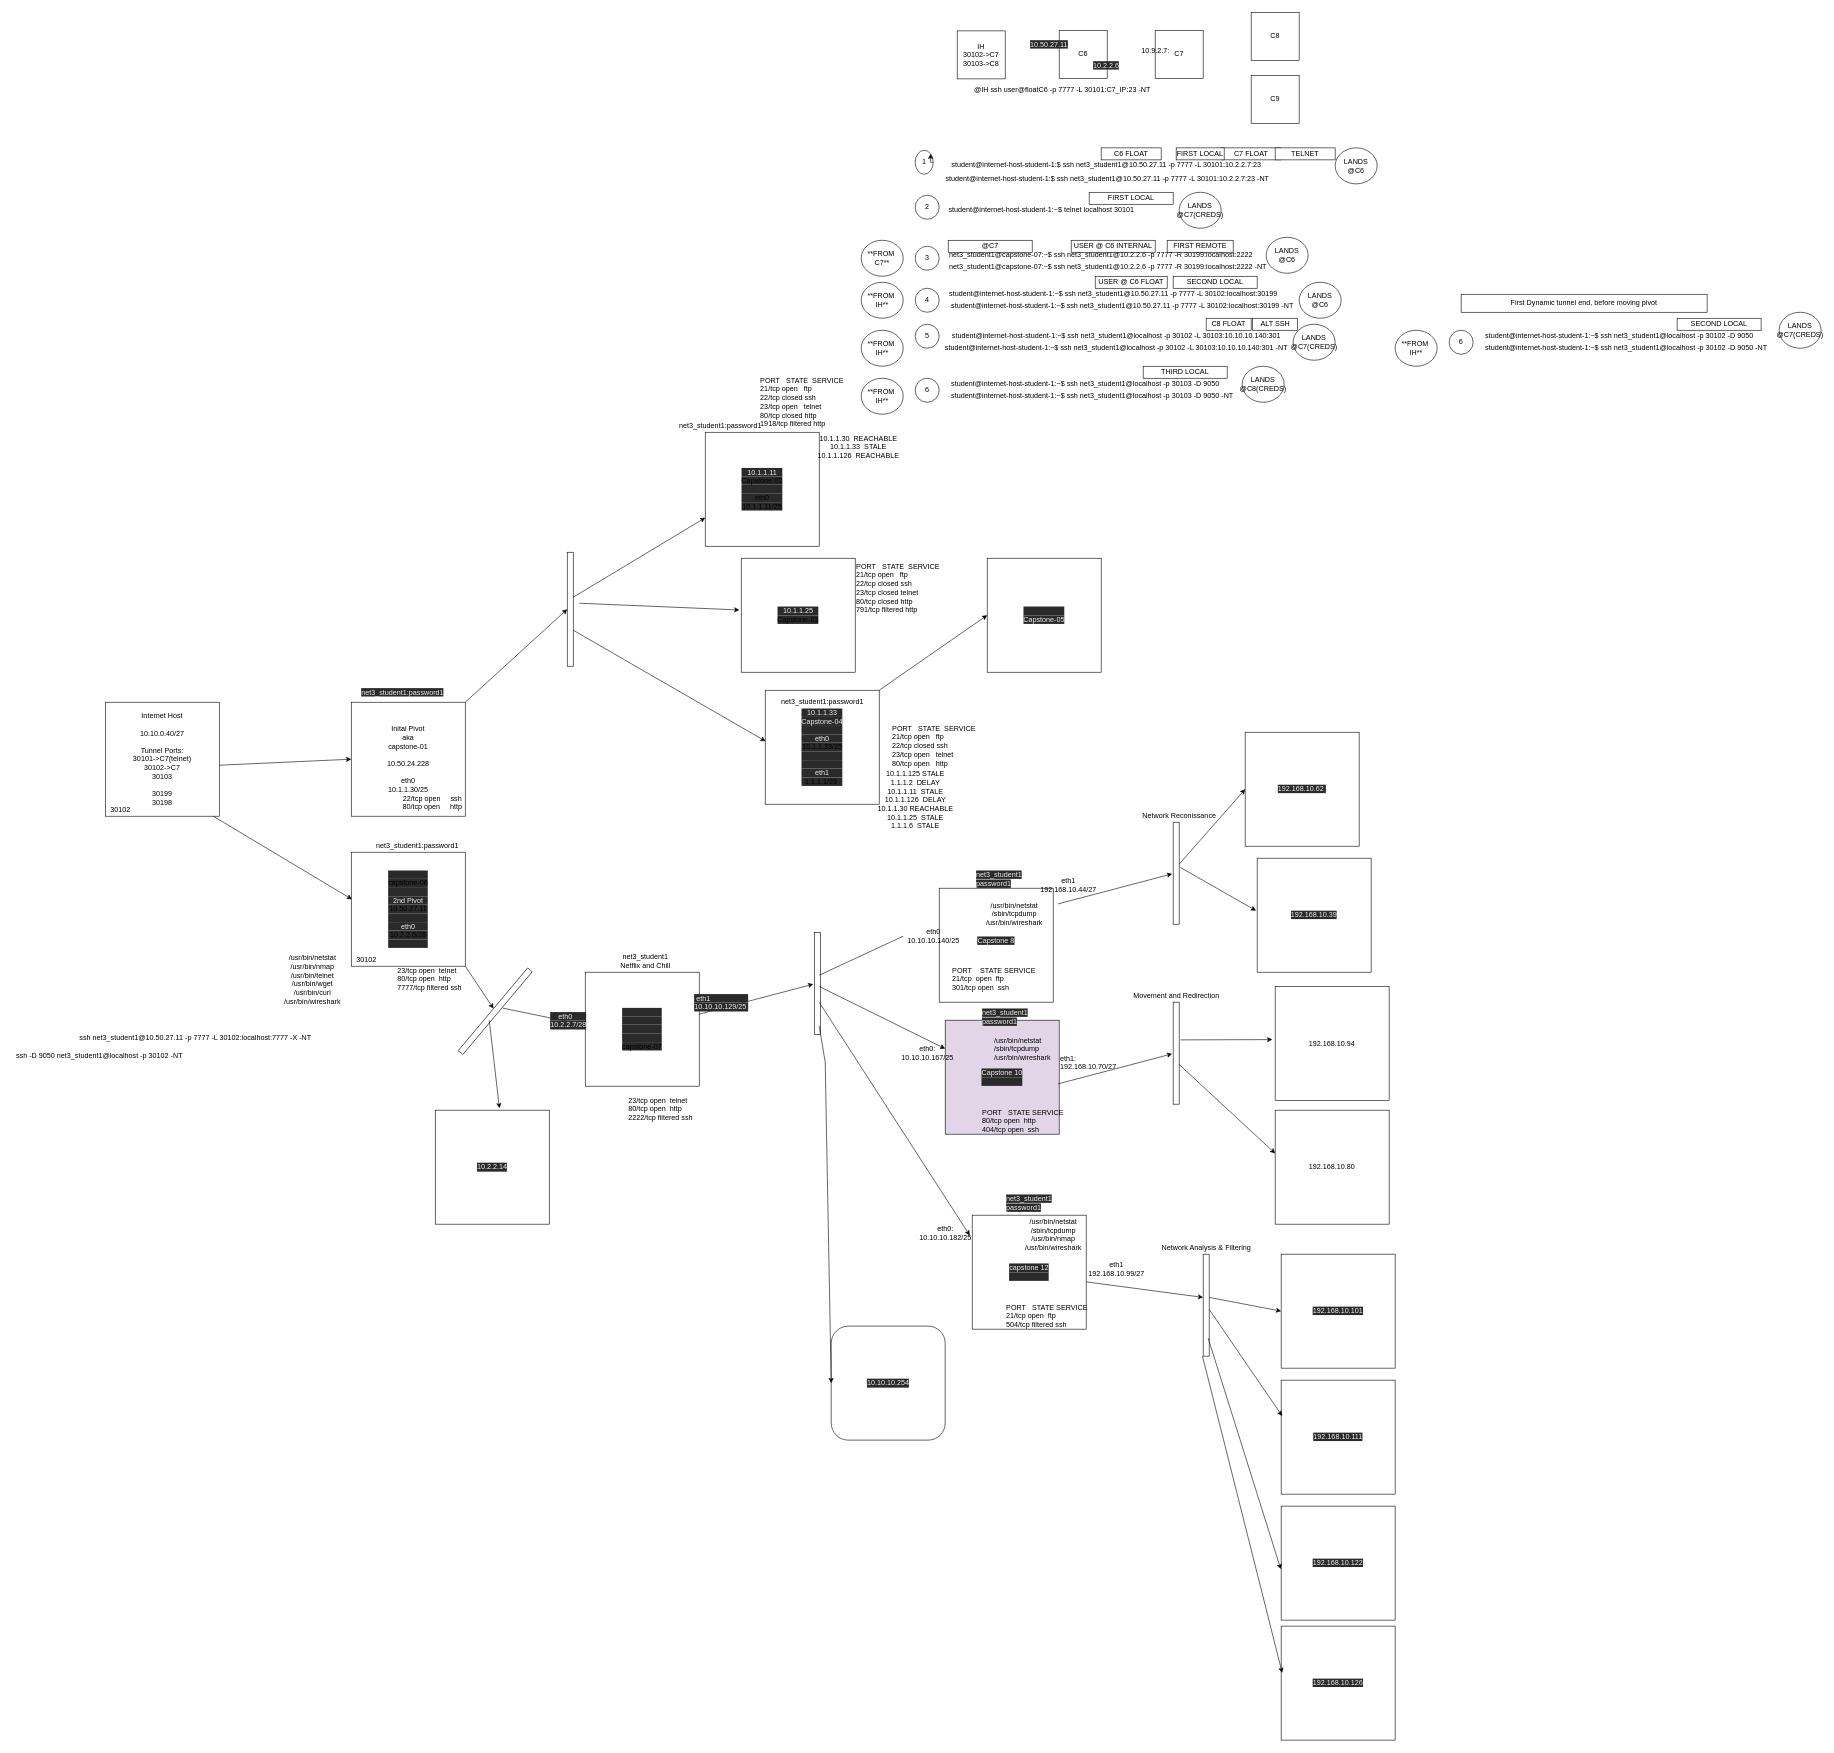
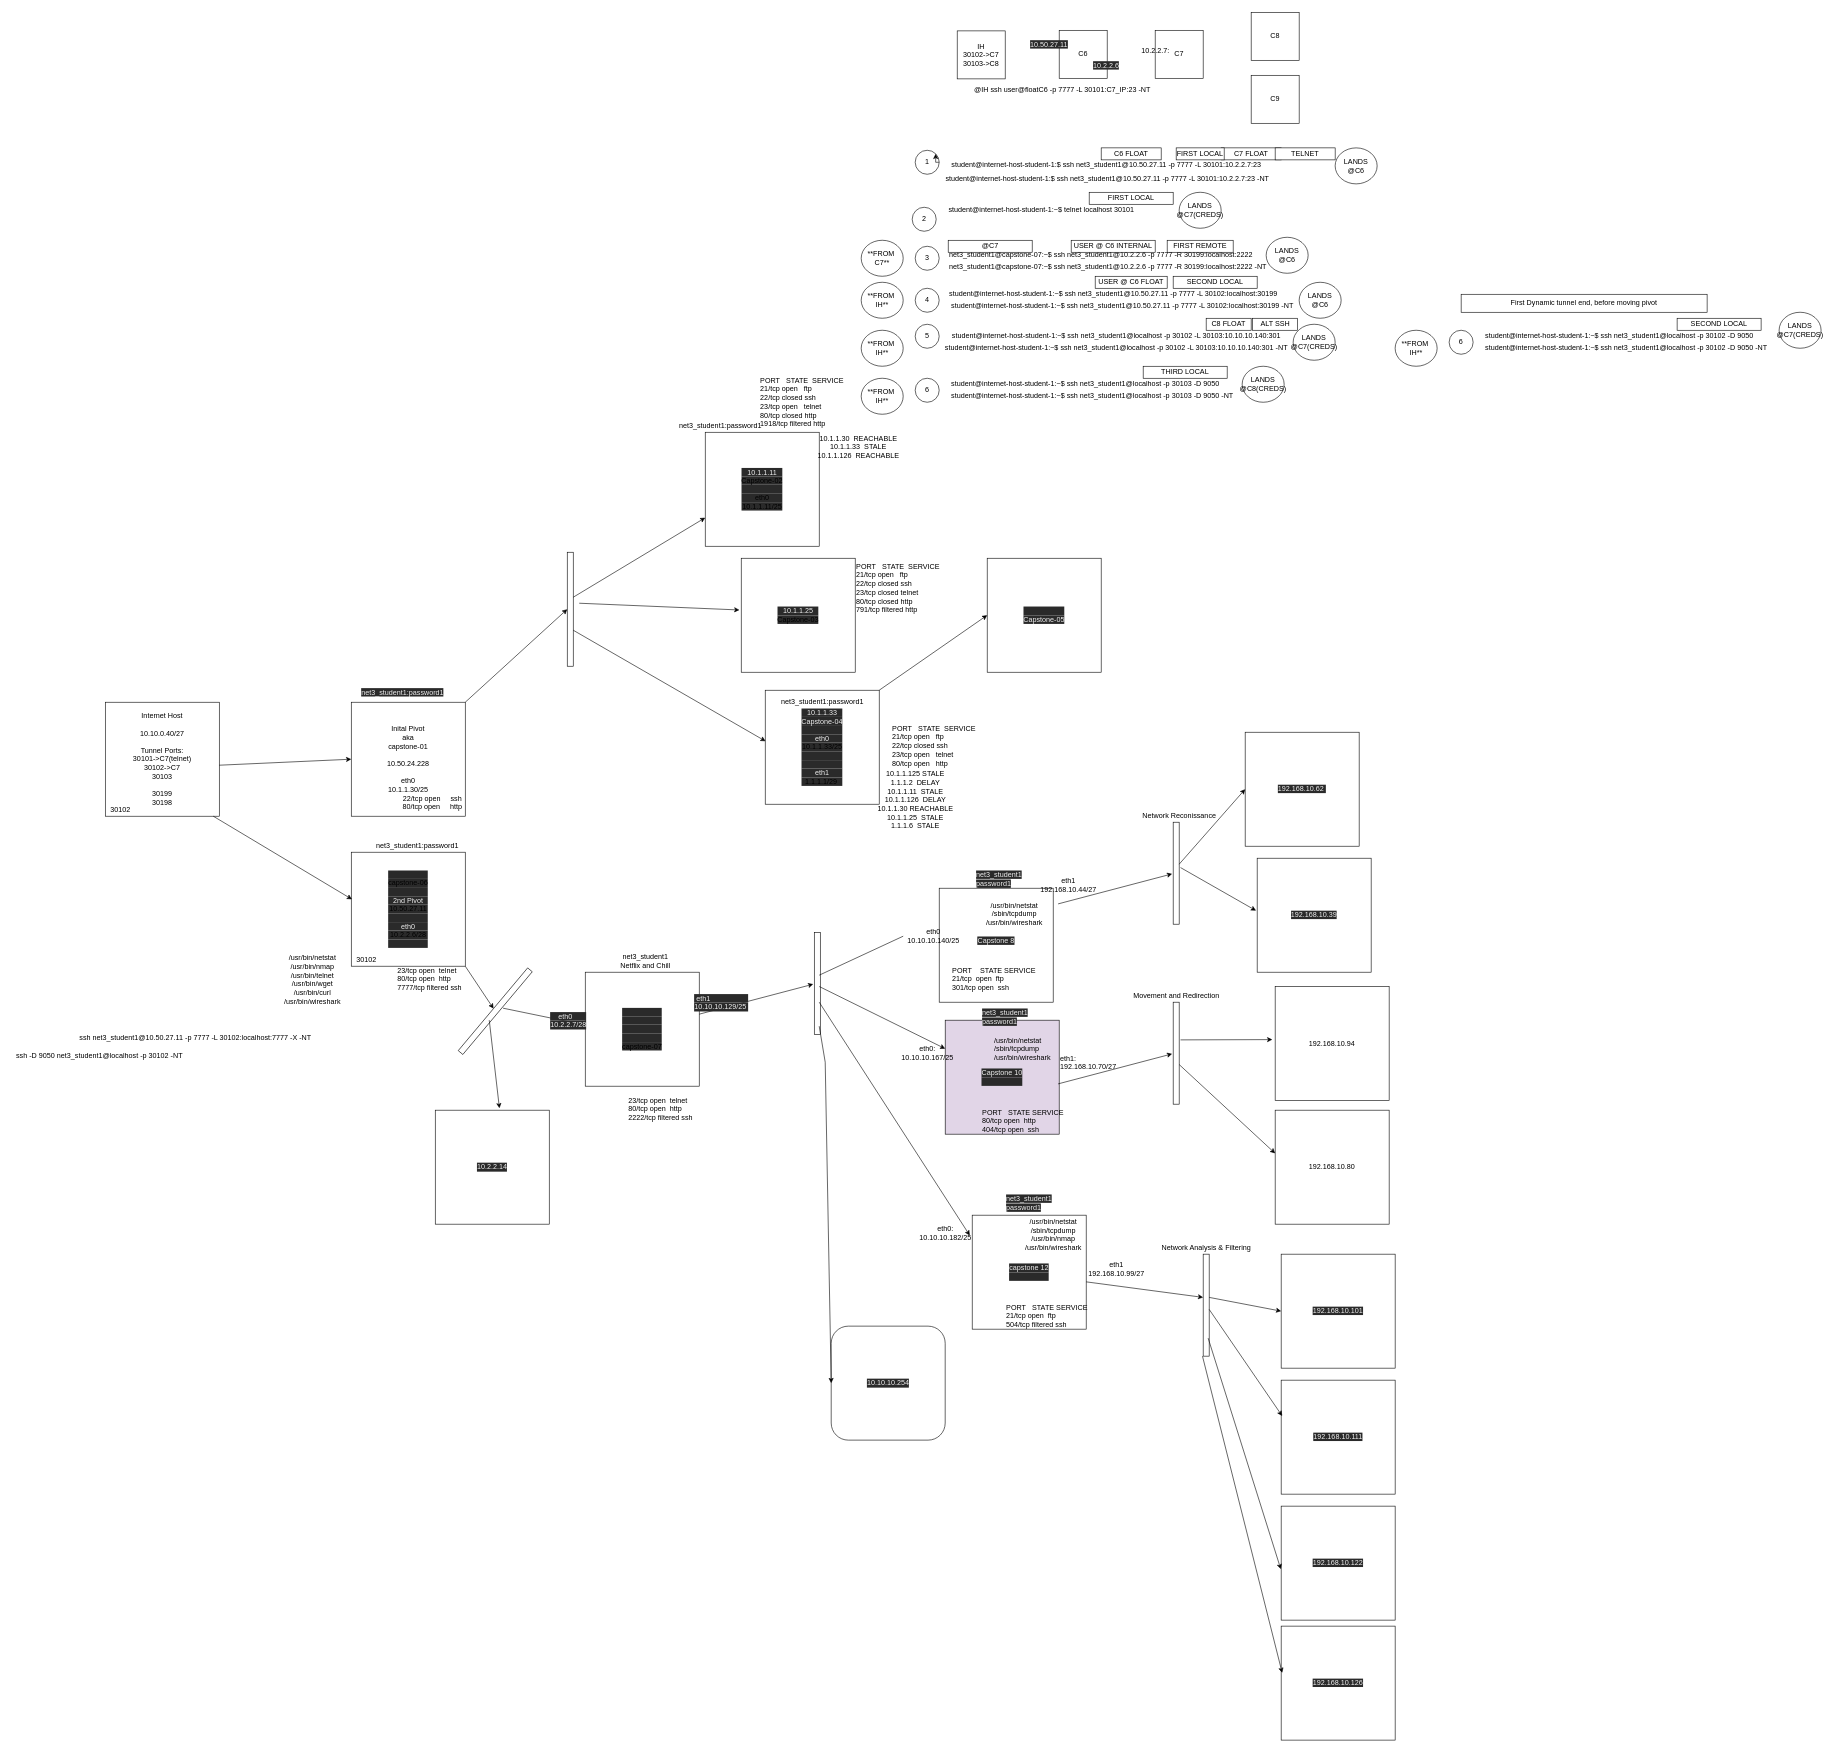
(1156, 51) -> (1156, 51)
(924, 162) -> (927, 162)
(927, 207) -> (924, 219)
